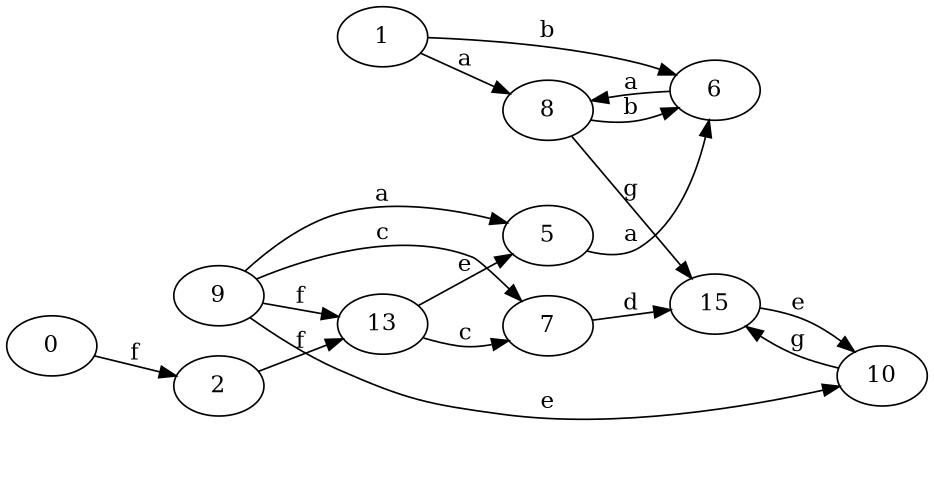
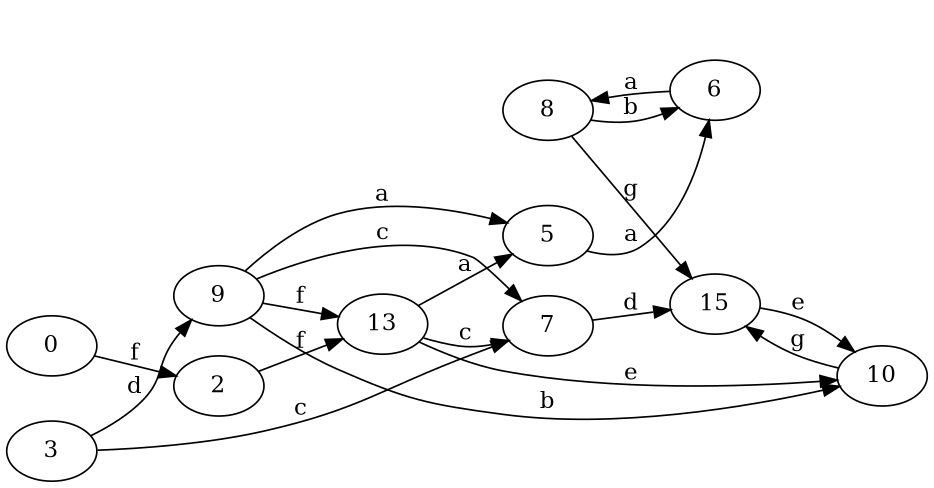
(383, 37) -> none
(465, 265) -> (465, 265)
none -> (617, 384)
(548, 402) -> (548, 402)
none -> (52, 451)
